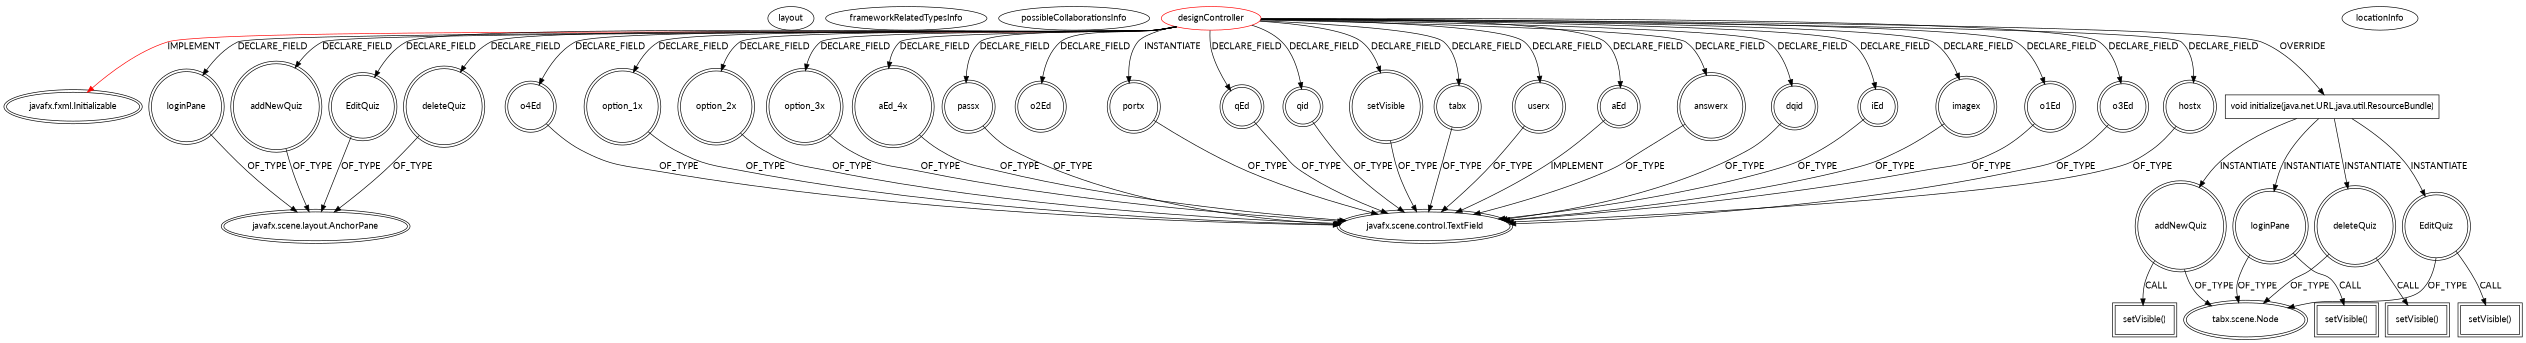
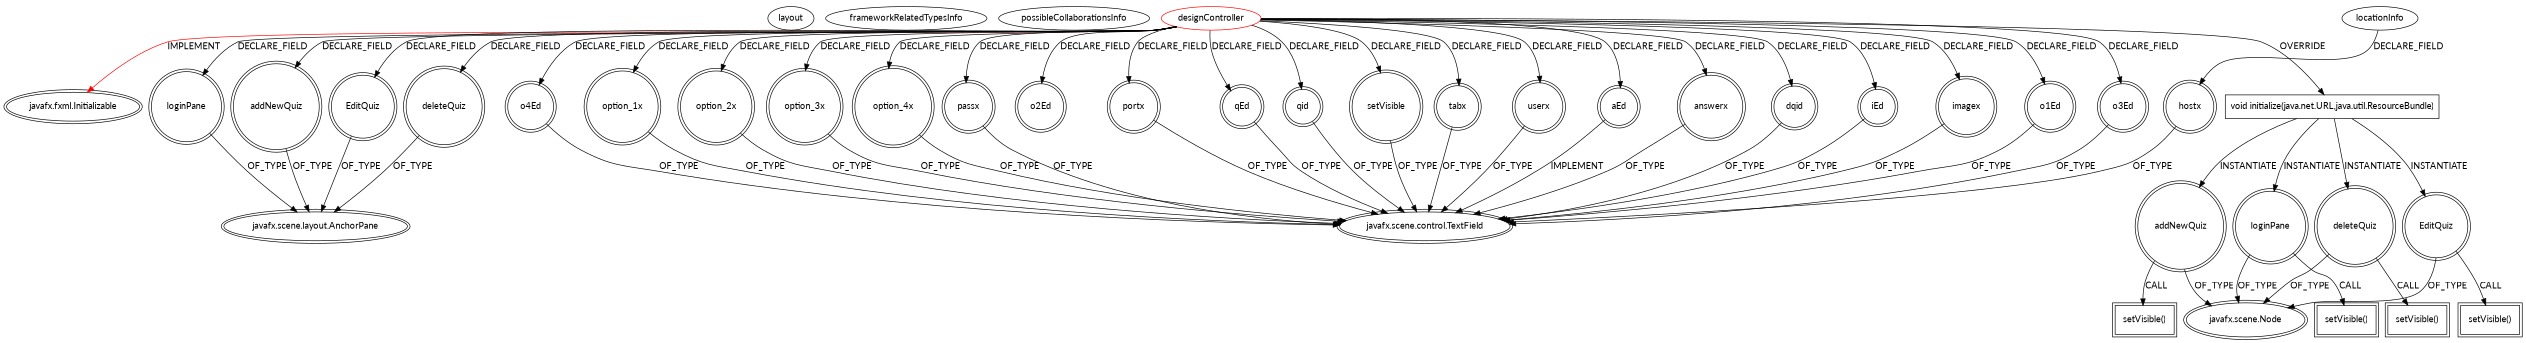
(1740, 25) -> (2299, 59)
(1173, 47) -> (1173, 47)
(893, 107) -> (893, 107)
(2246, 320) -> (2246, 320)
